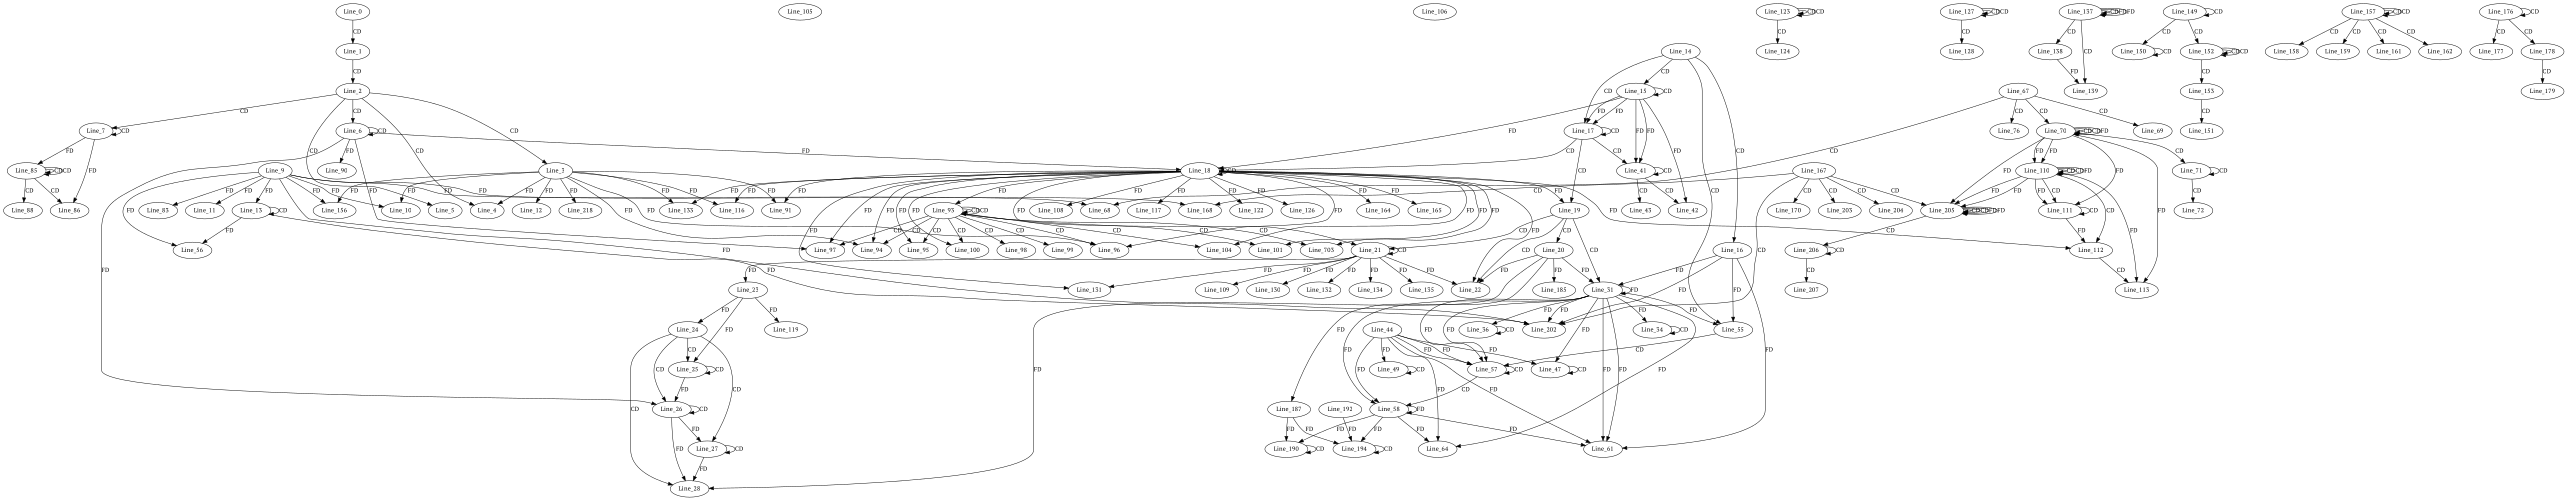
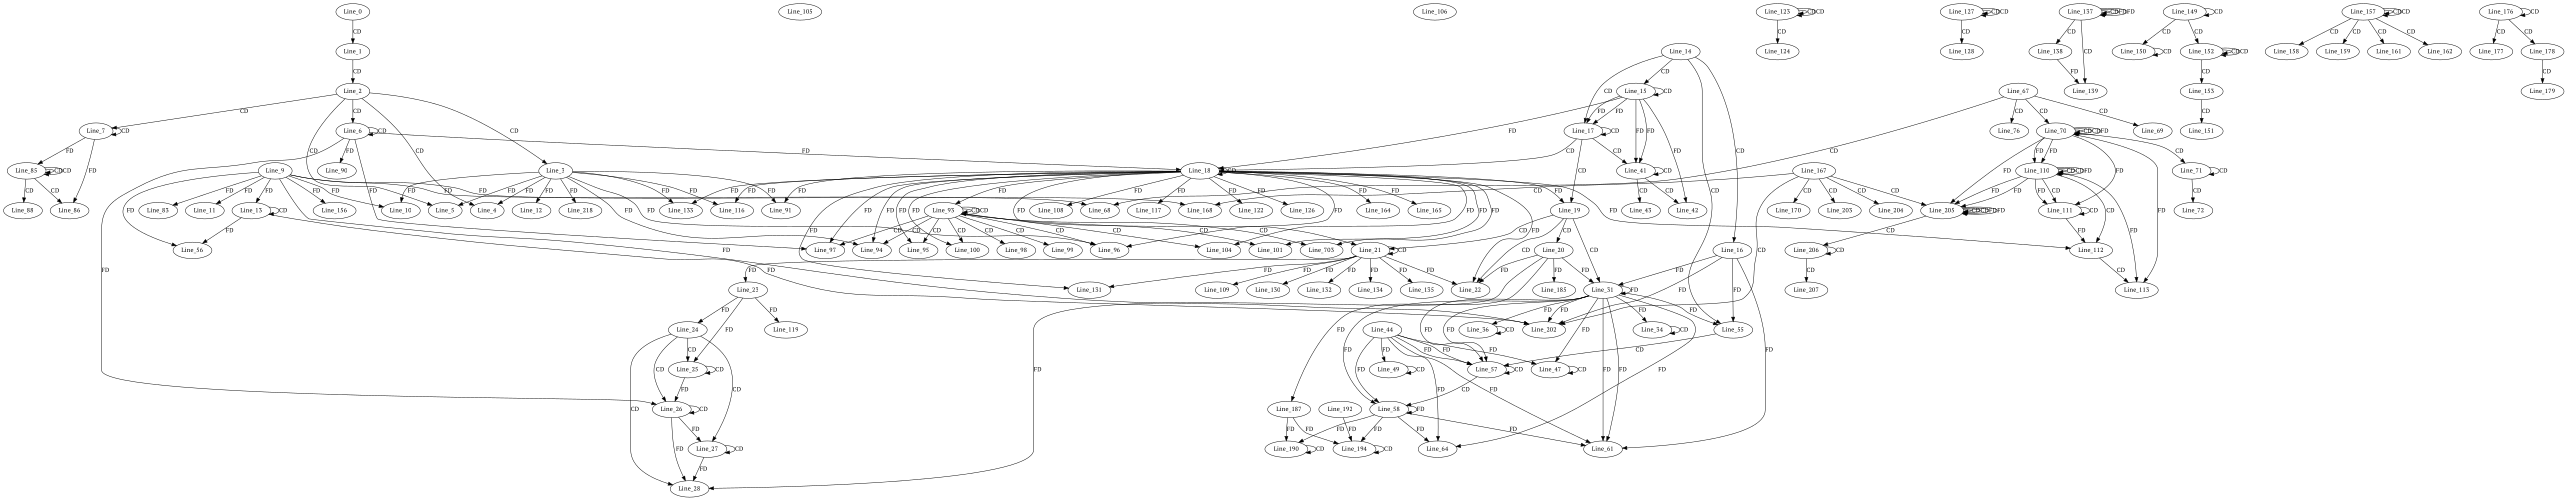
(437, 176) -> (502, 189)
